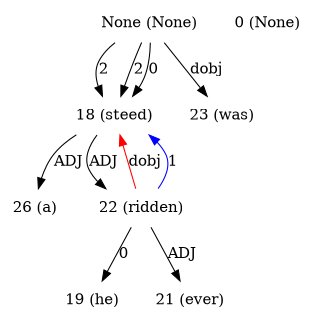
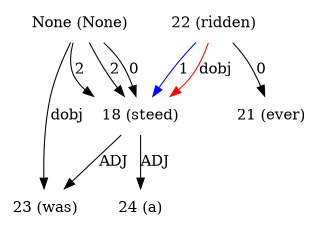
(267, 23) -> none
(87, 159) -> (97, 158)
(35, 208) -> (141, 208)
(182, 254) -> (262, 70)
(92, 300) -> none
